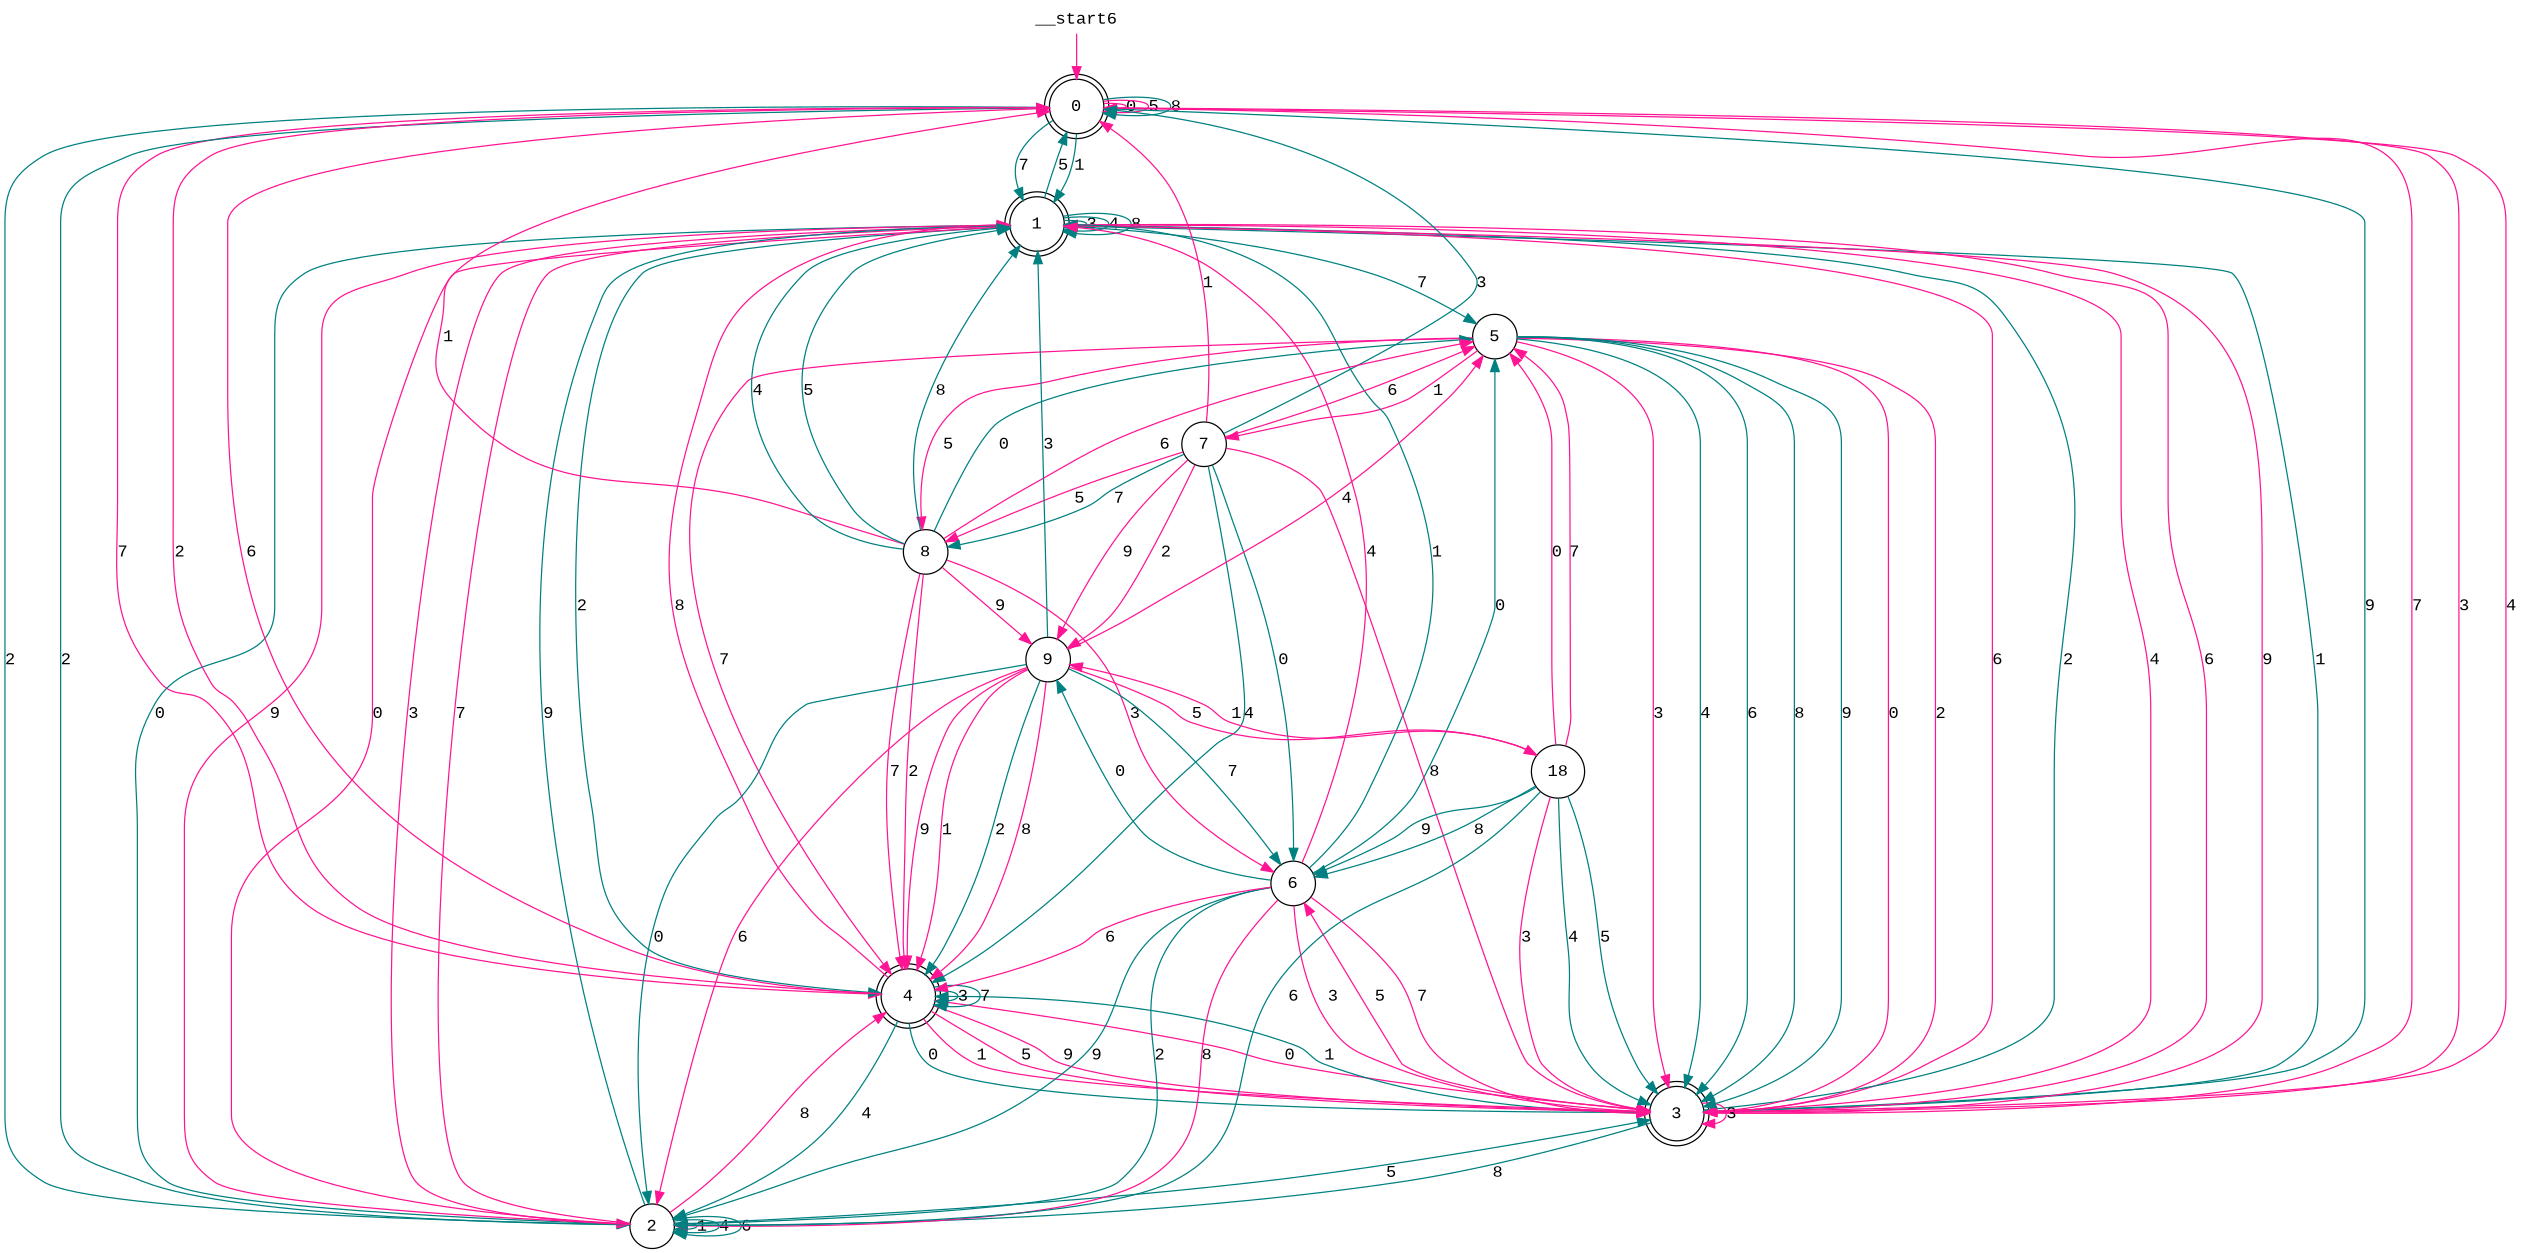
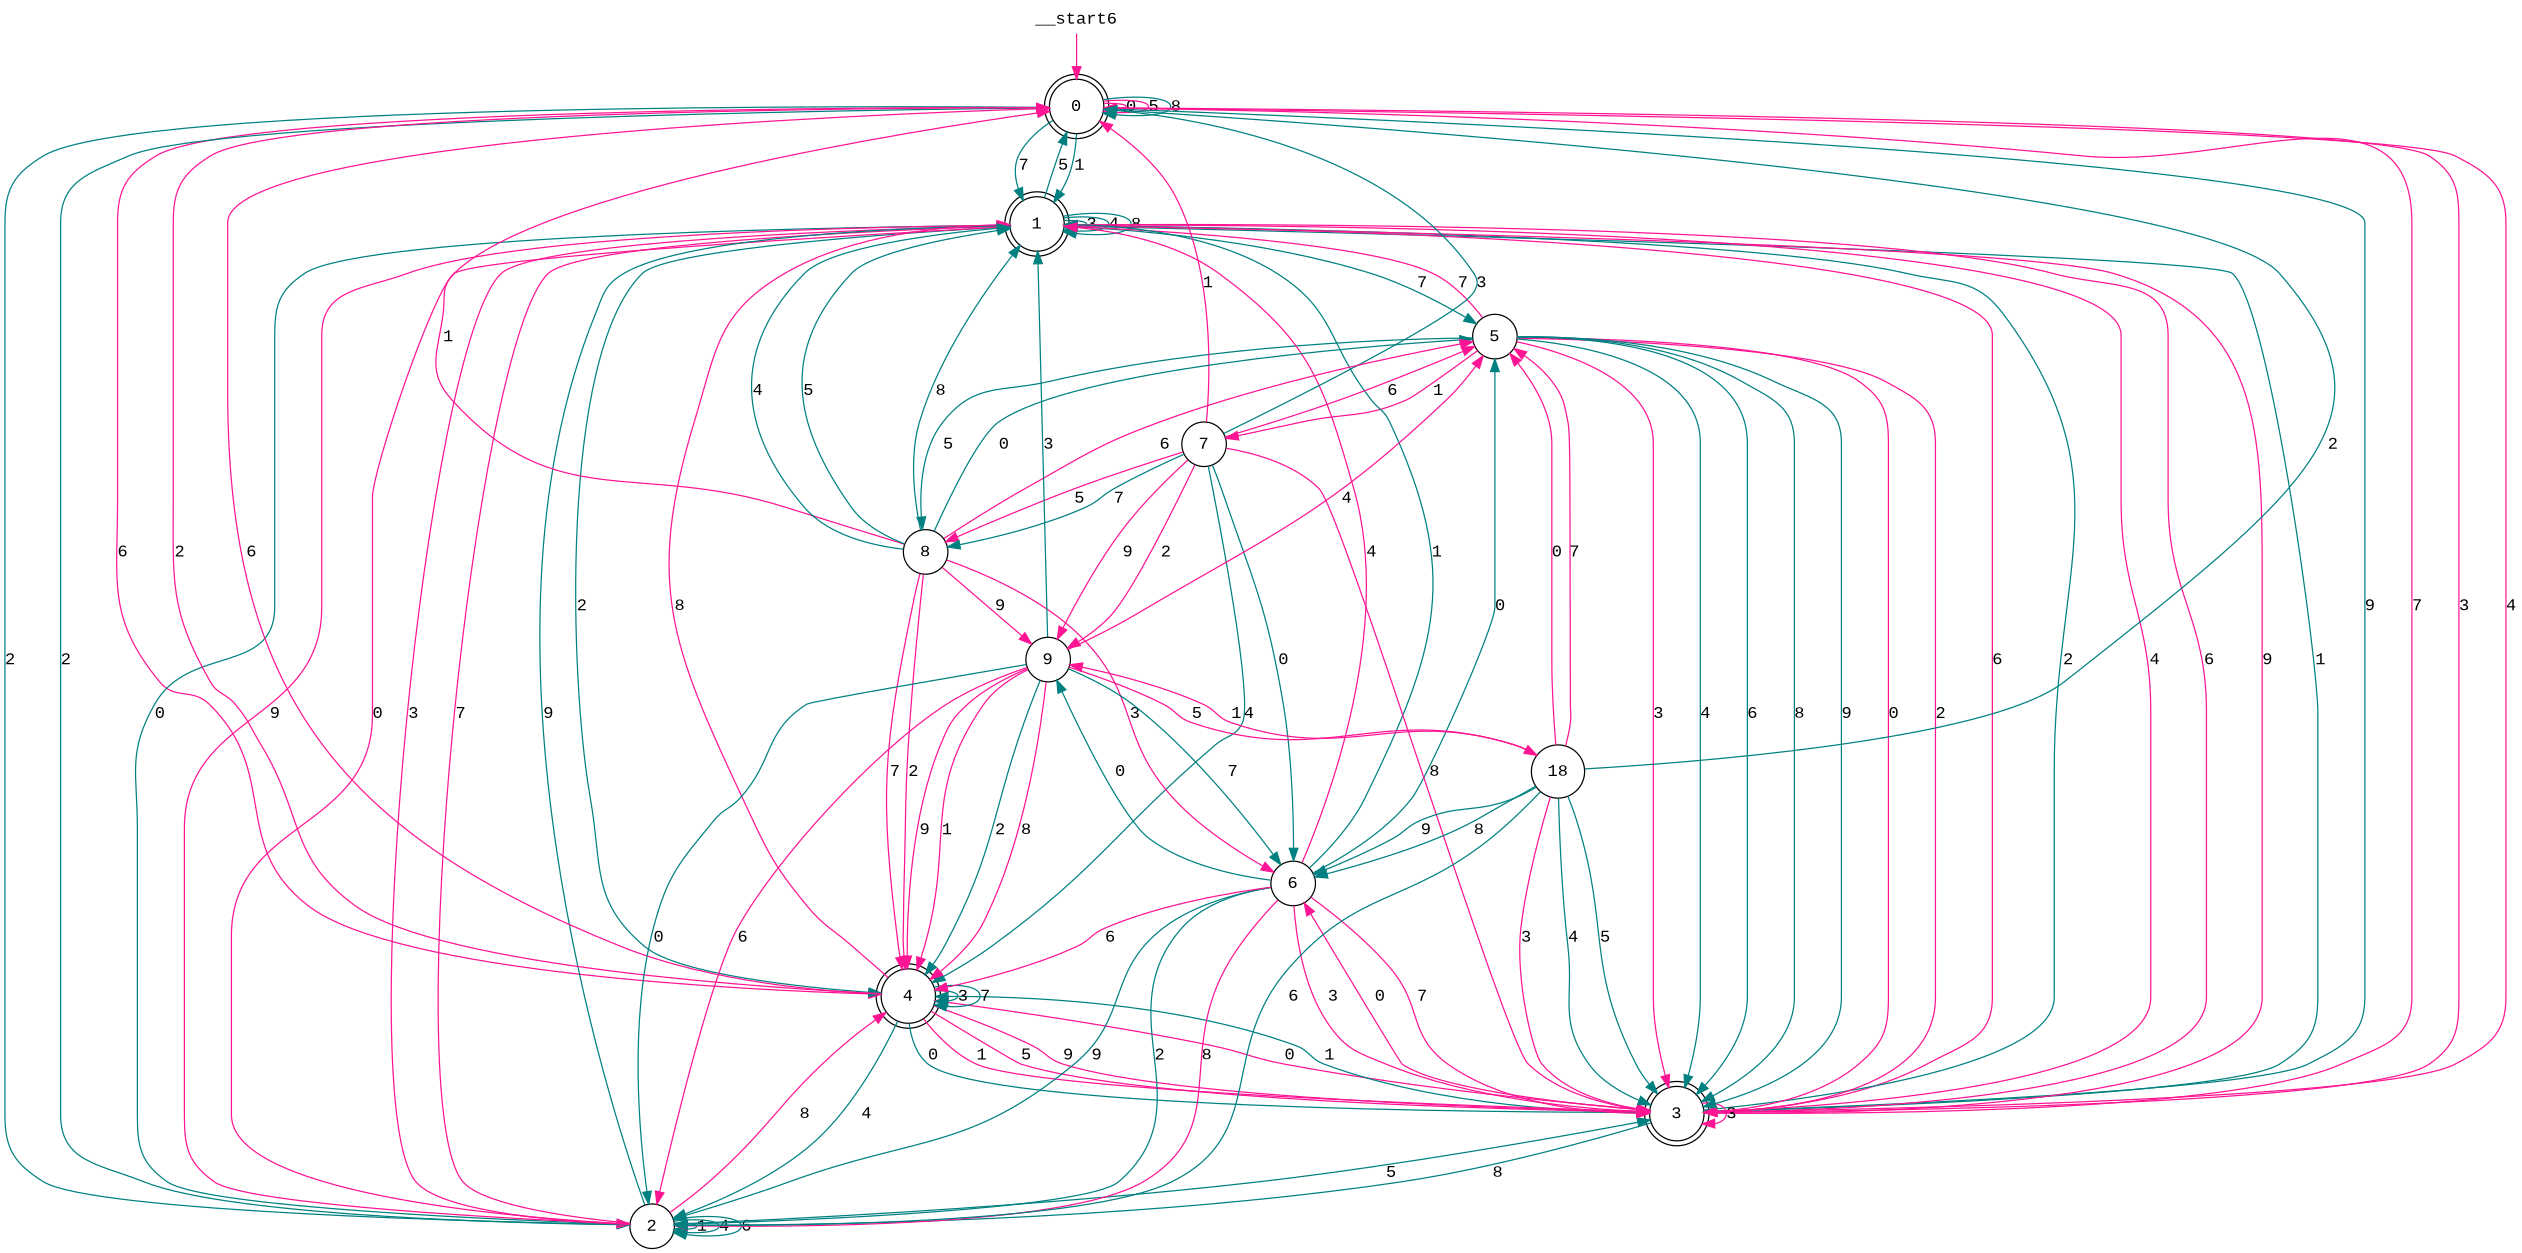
none -> (2212, 240)
(1152, 362) -> (1152, 362)
(787, 371) -> (1290, 243)
(123, 552) -> (123, 552)
(1380, 996) -> (1380, 996)
